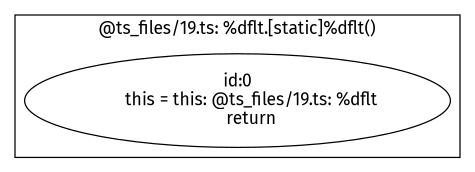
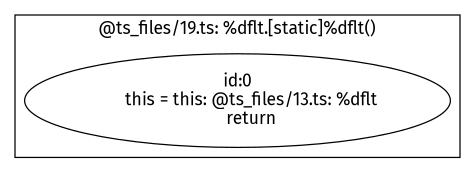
(238, 101) -> (238, 101)
